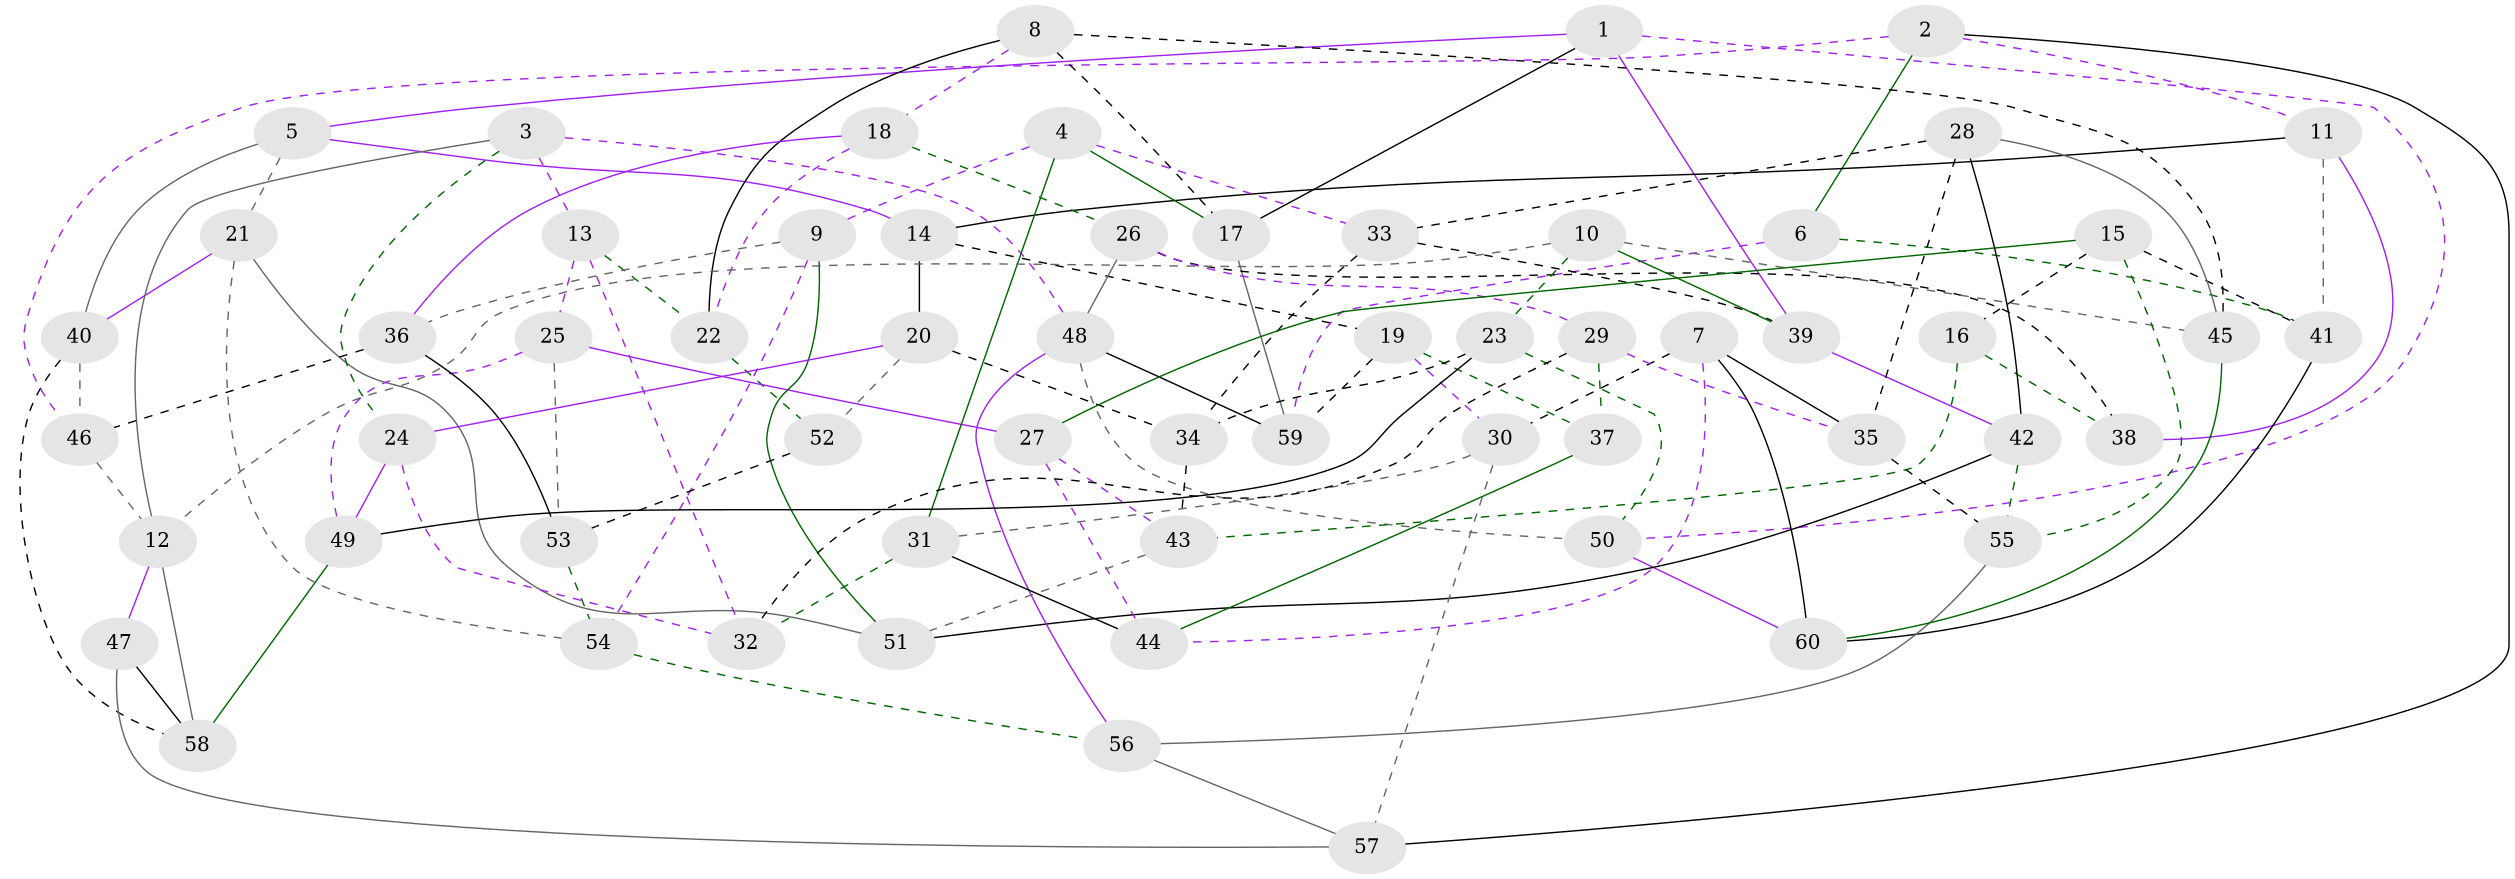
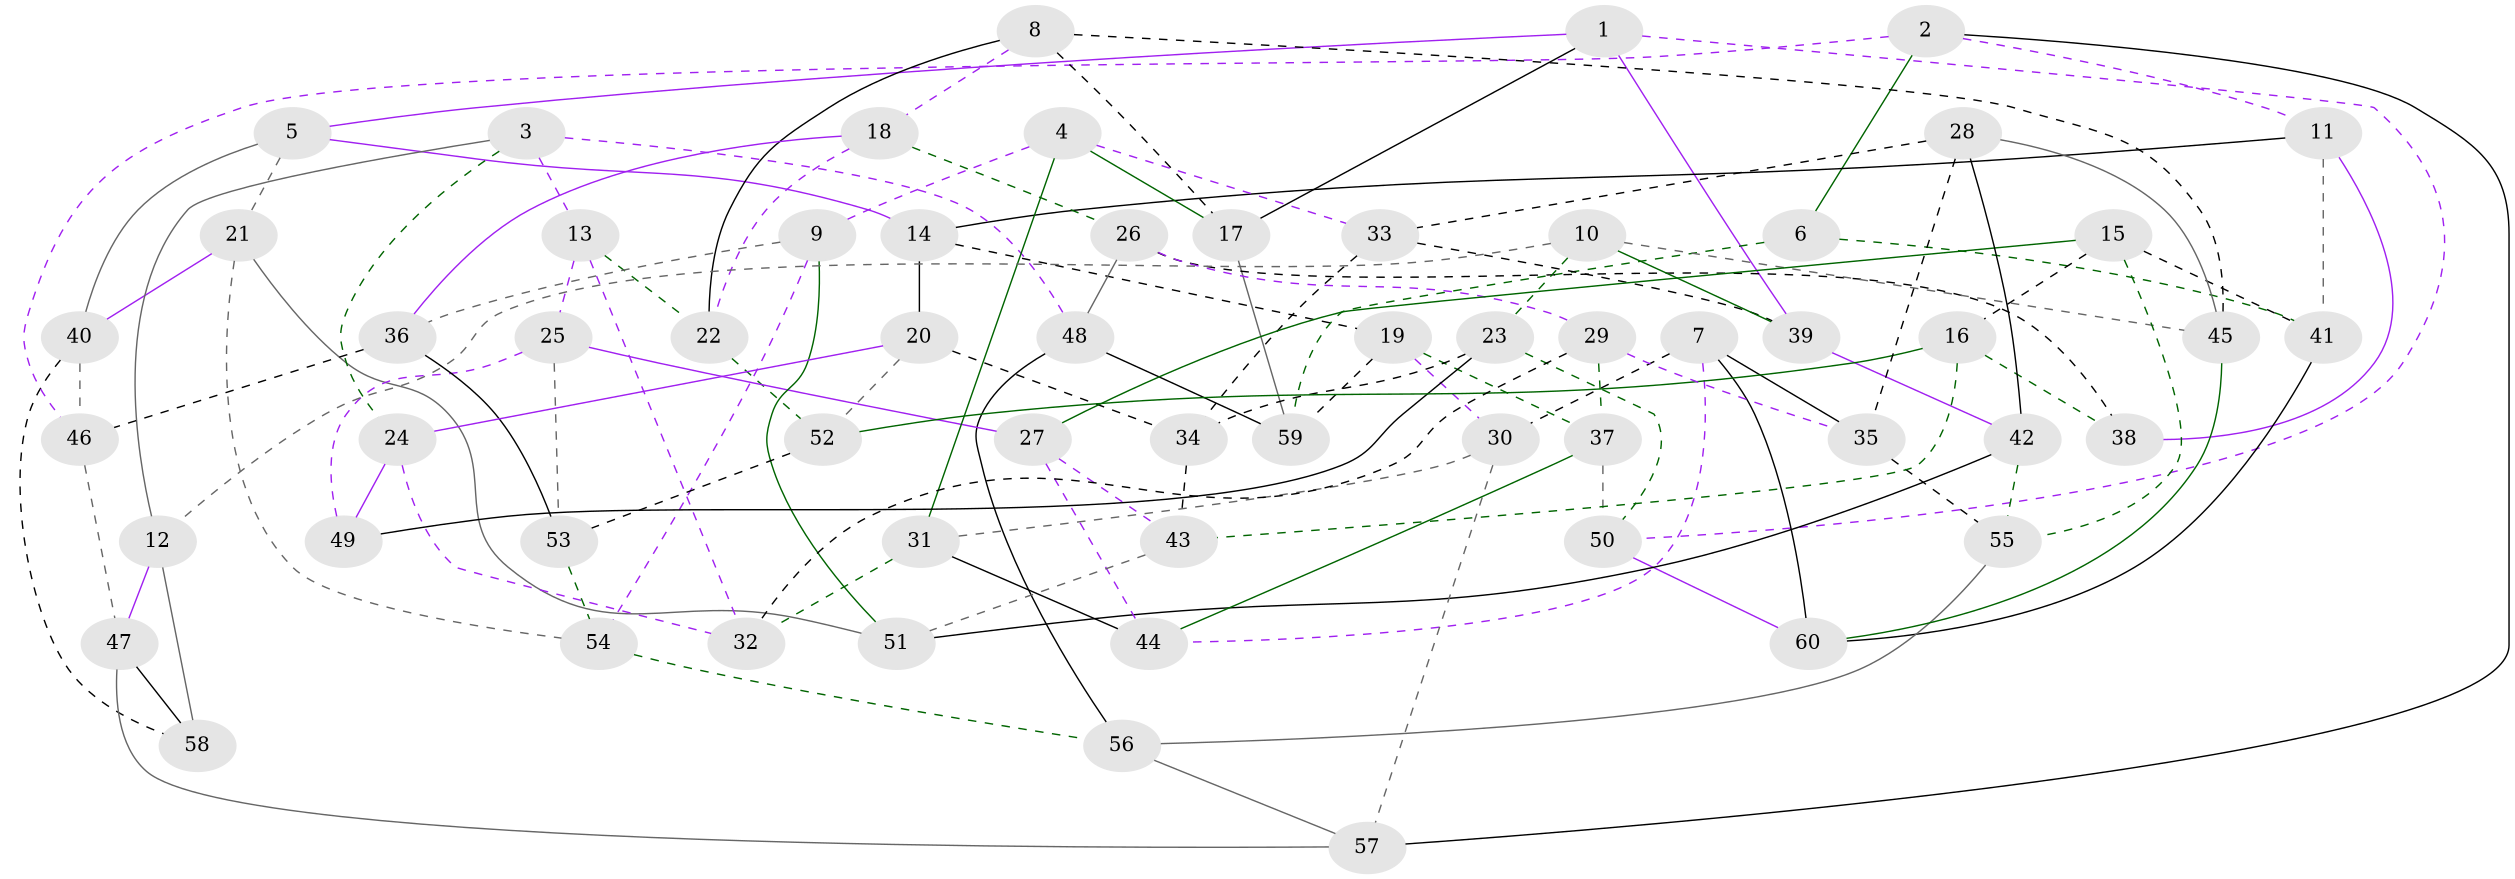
(1482, 286) -> (1482, 286)
none -> (1392, 394)
(119, 491) -> (100, 542)
(1289, 511) -> (1603, 491)
(1008, 544) -> (1008, 544)
(271, 644) -> none
